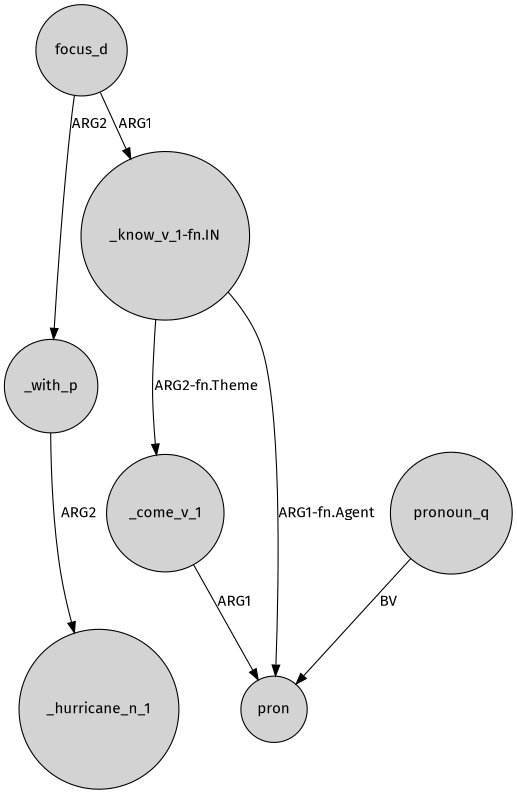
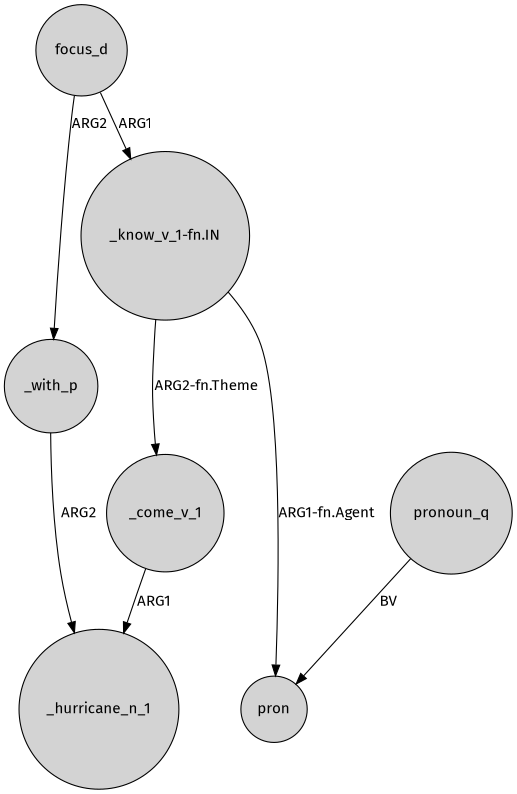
(223, 617) -> (136, 596)
